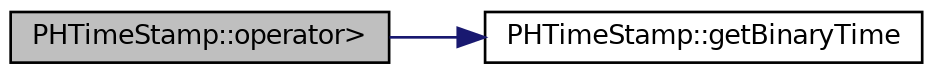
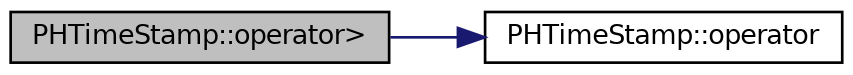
(704, 37) -> (664, 37)
